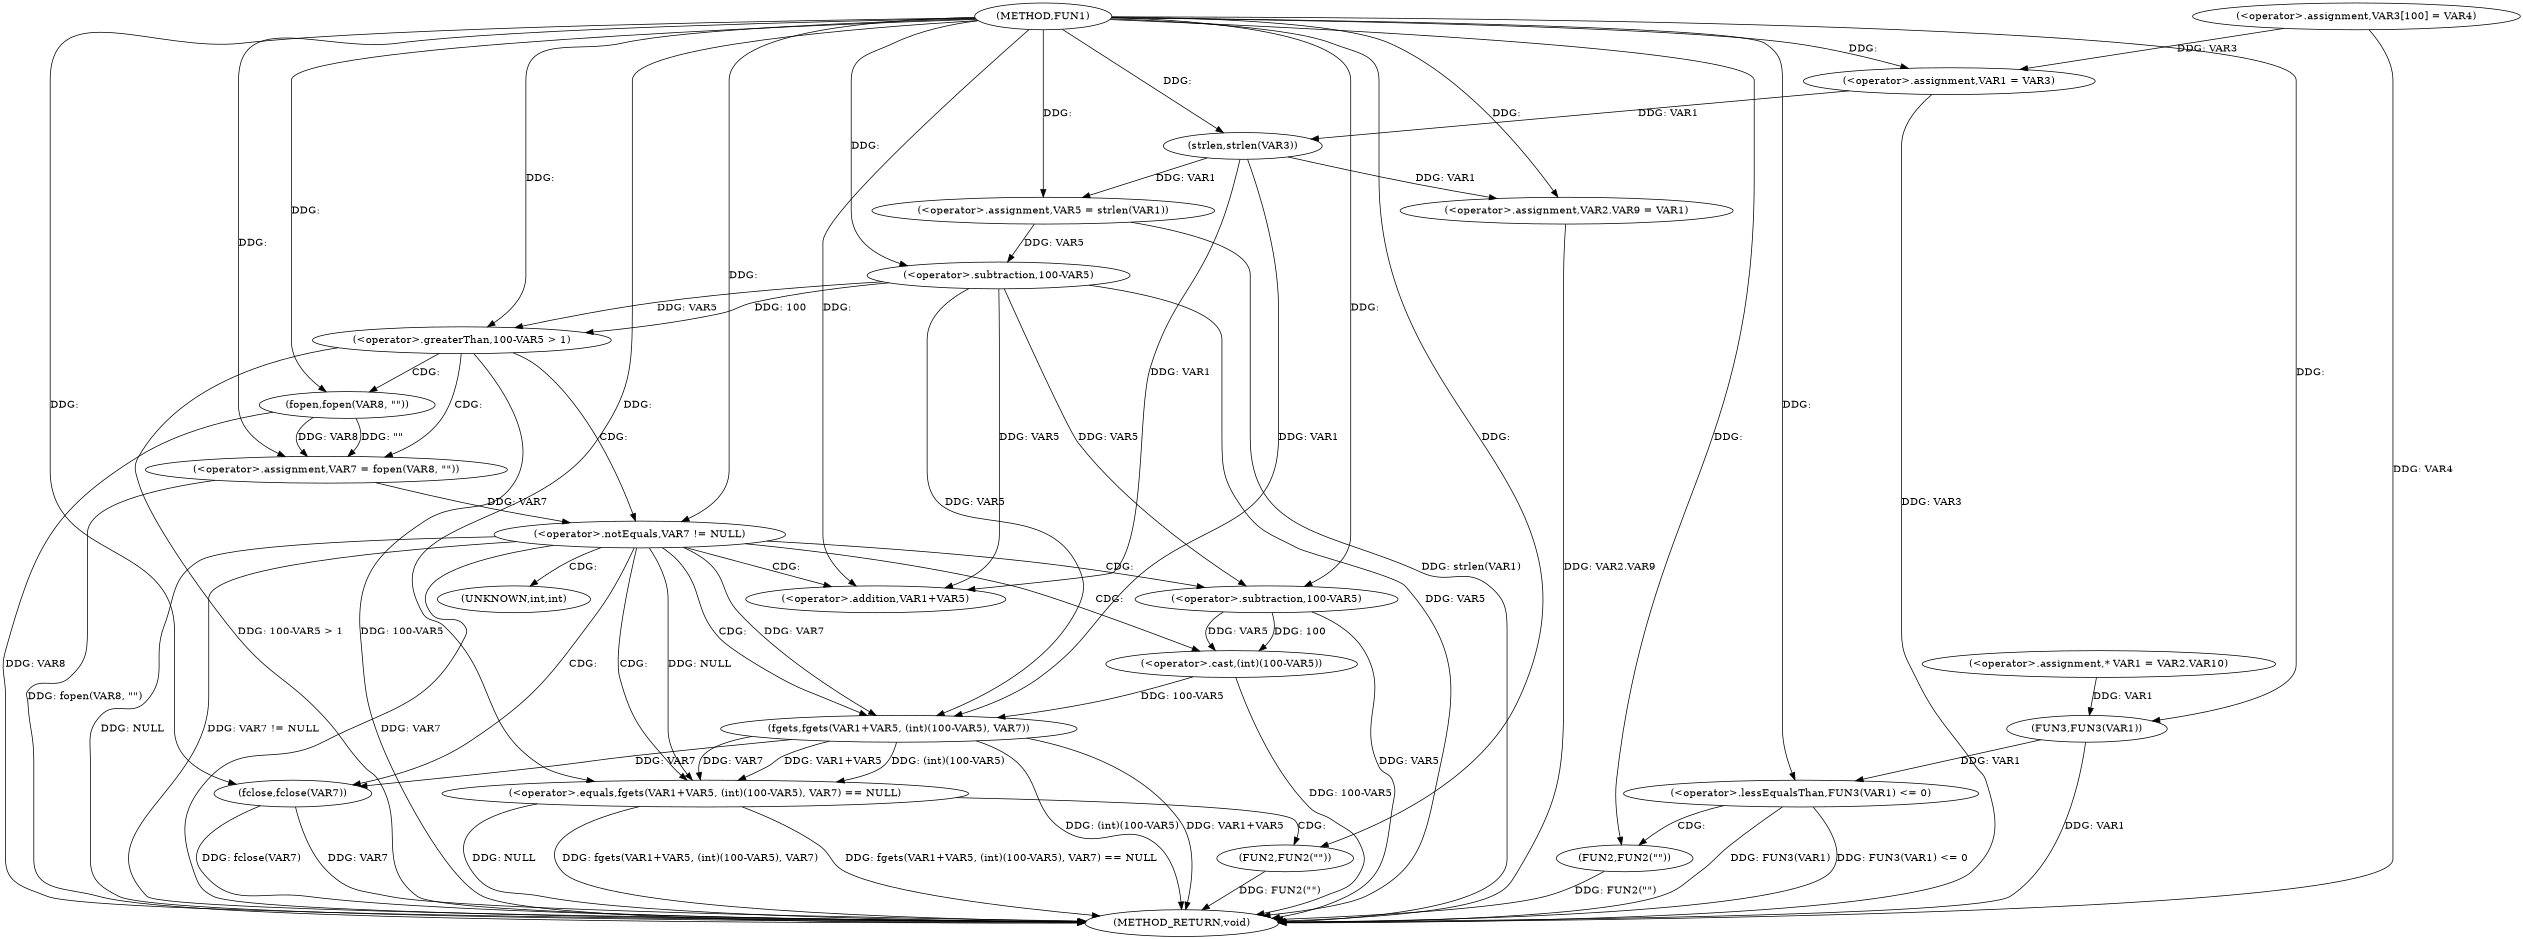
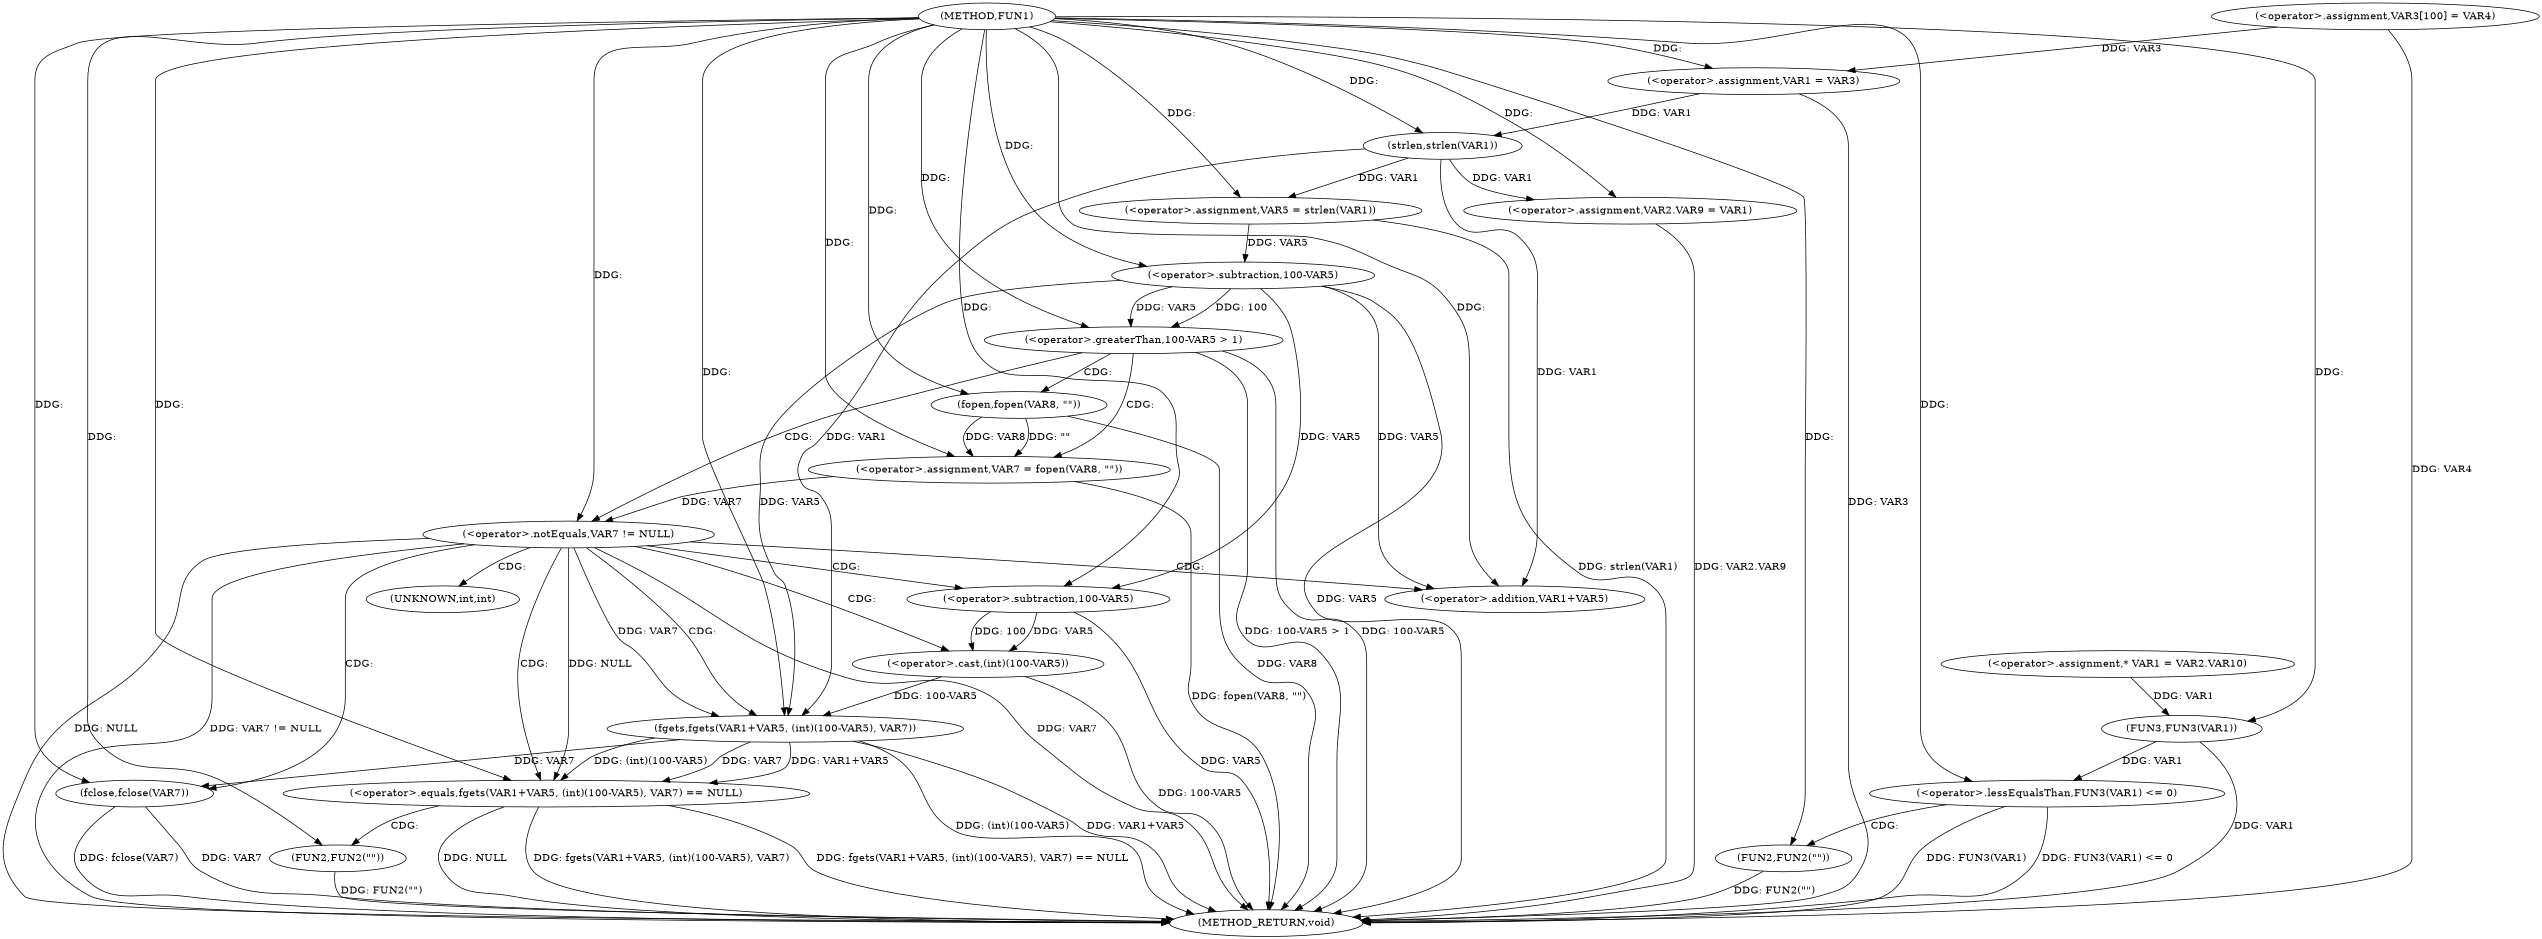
(1243, 146) -> (1443, 146)
none -> (703, 284)
